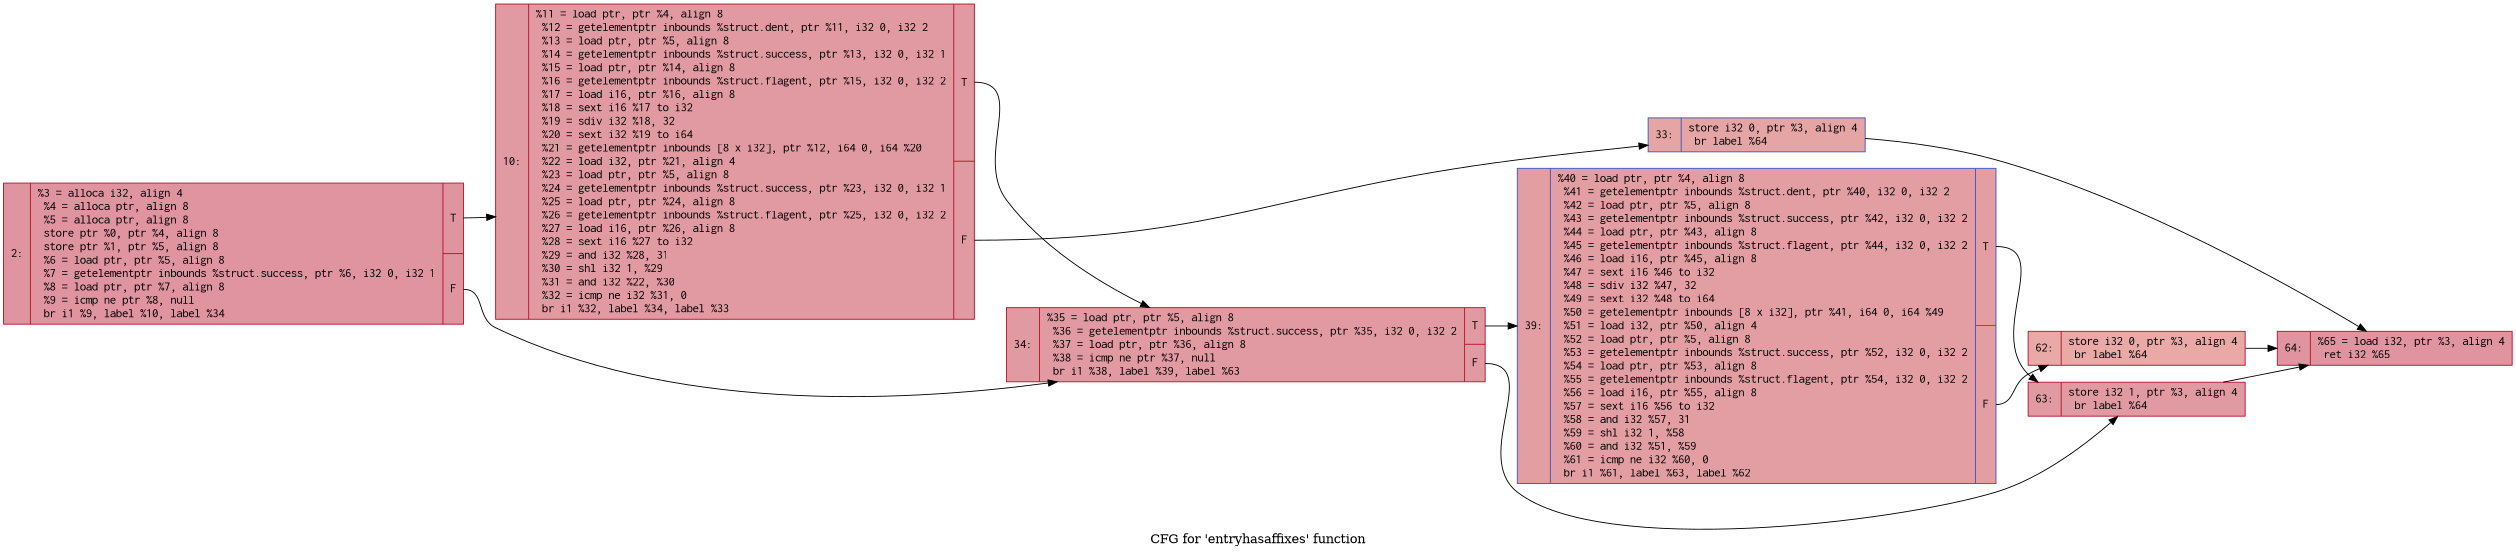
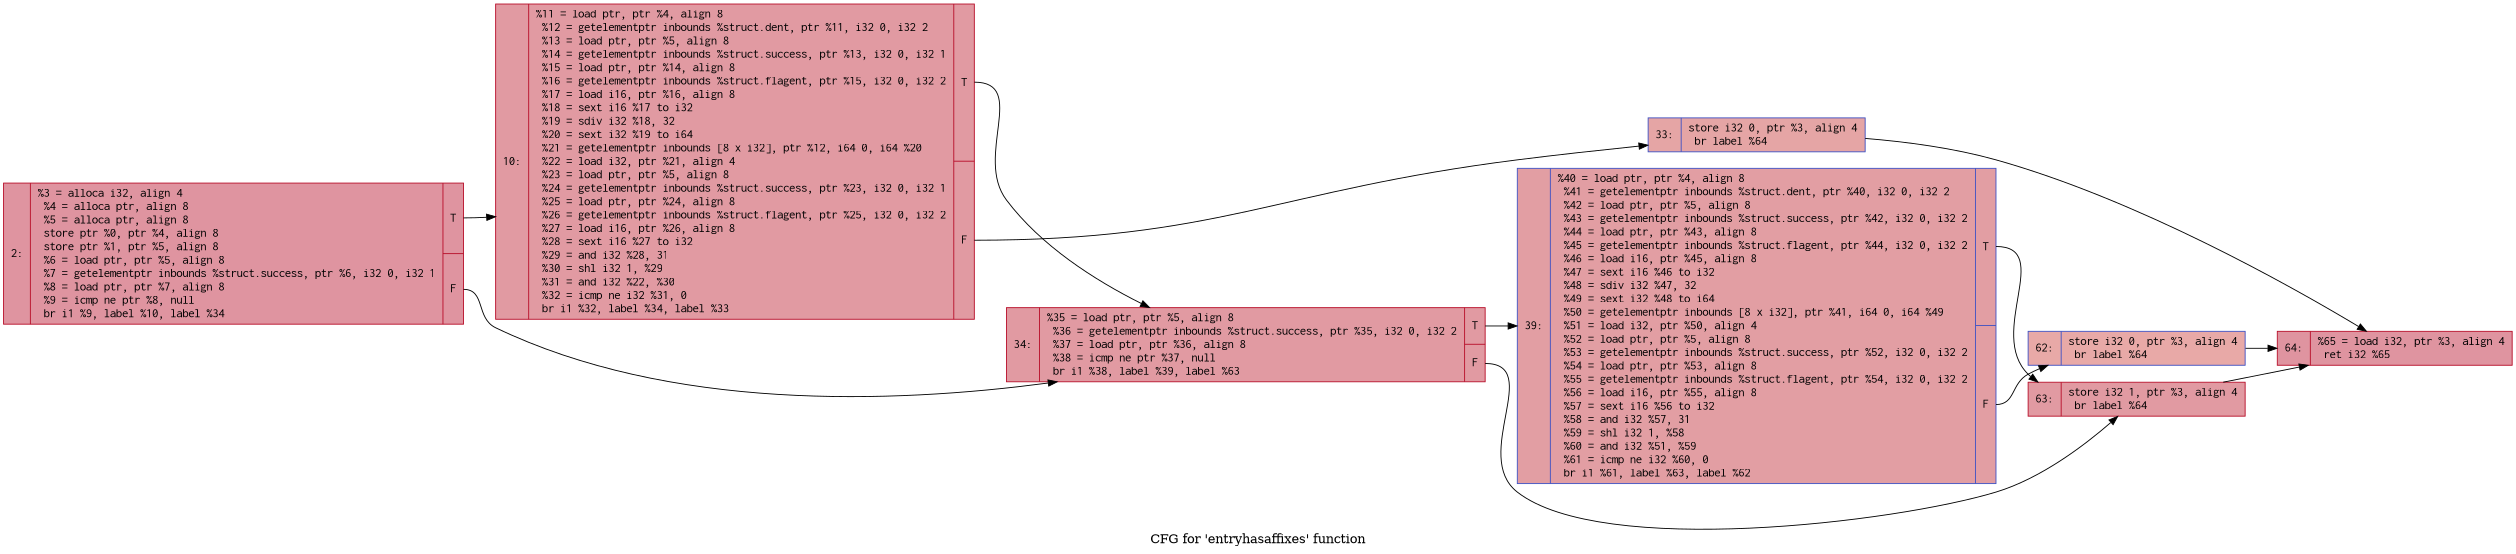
(2137, 348) -> (2137, 348)
